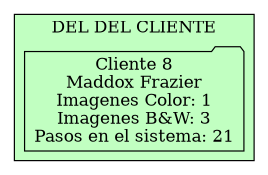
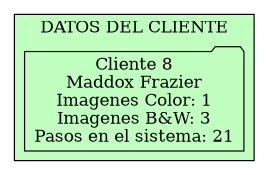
(134, 28) -> (134, 28)
